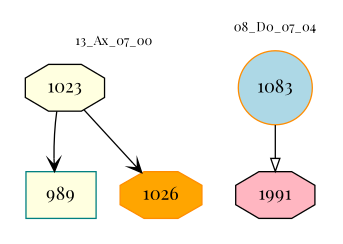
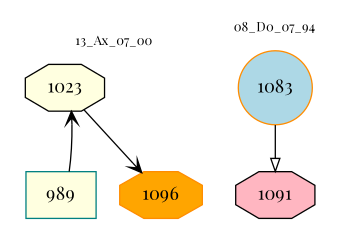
(275, 28) -> (275, 28)
(55, 135) -> (71, 148)
(161, 195) -> (161, 195)
(275, 195) -> (275, 195)
